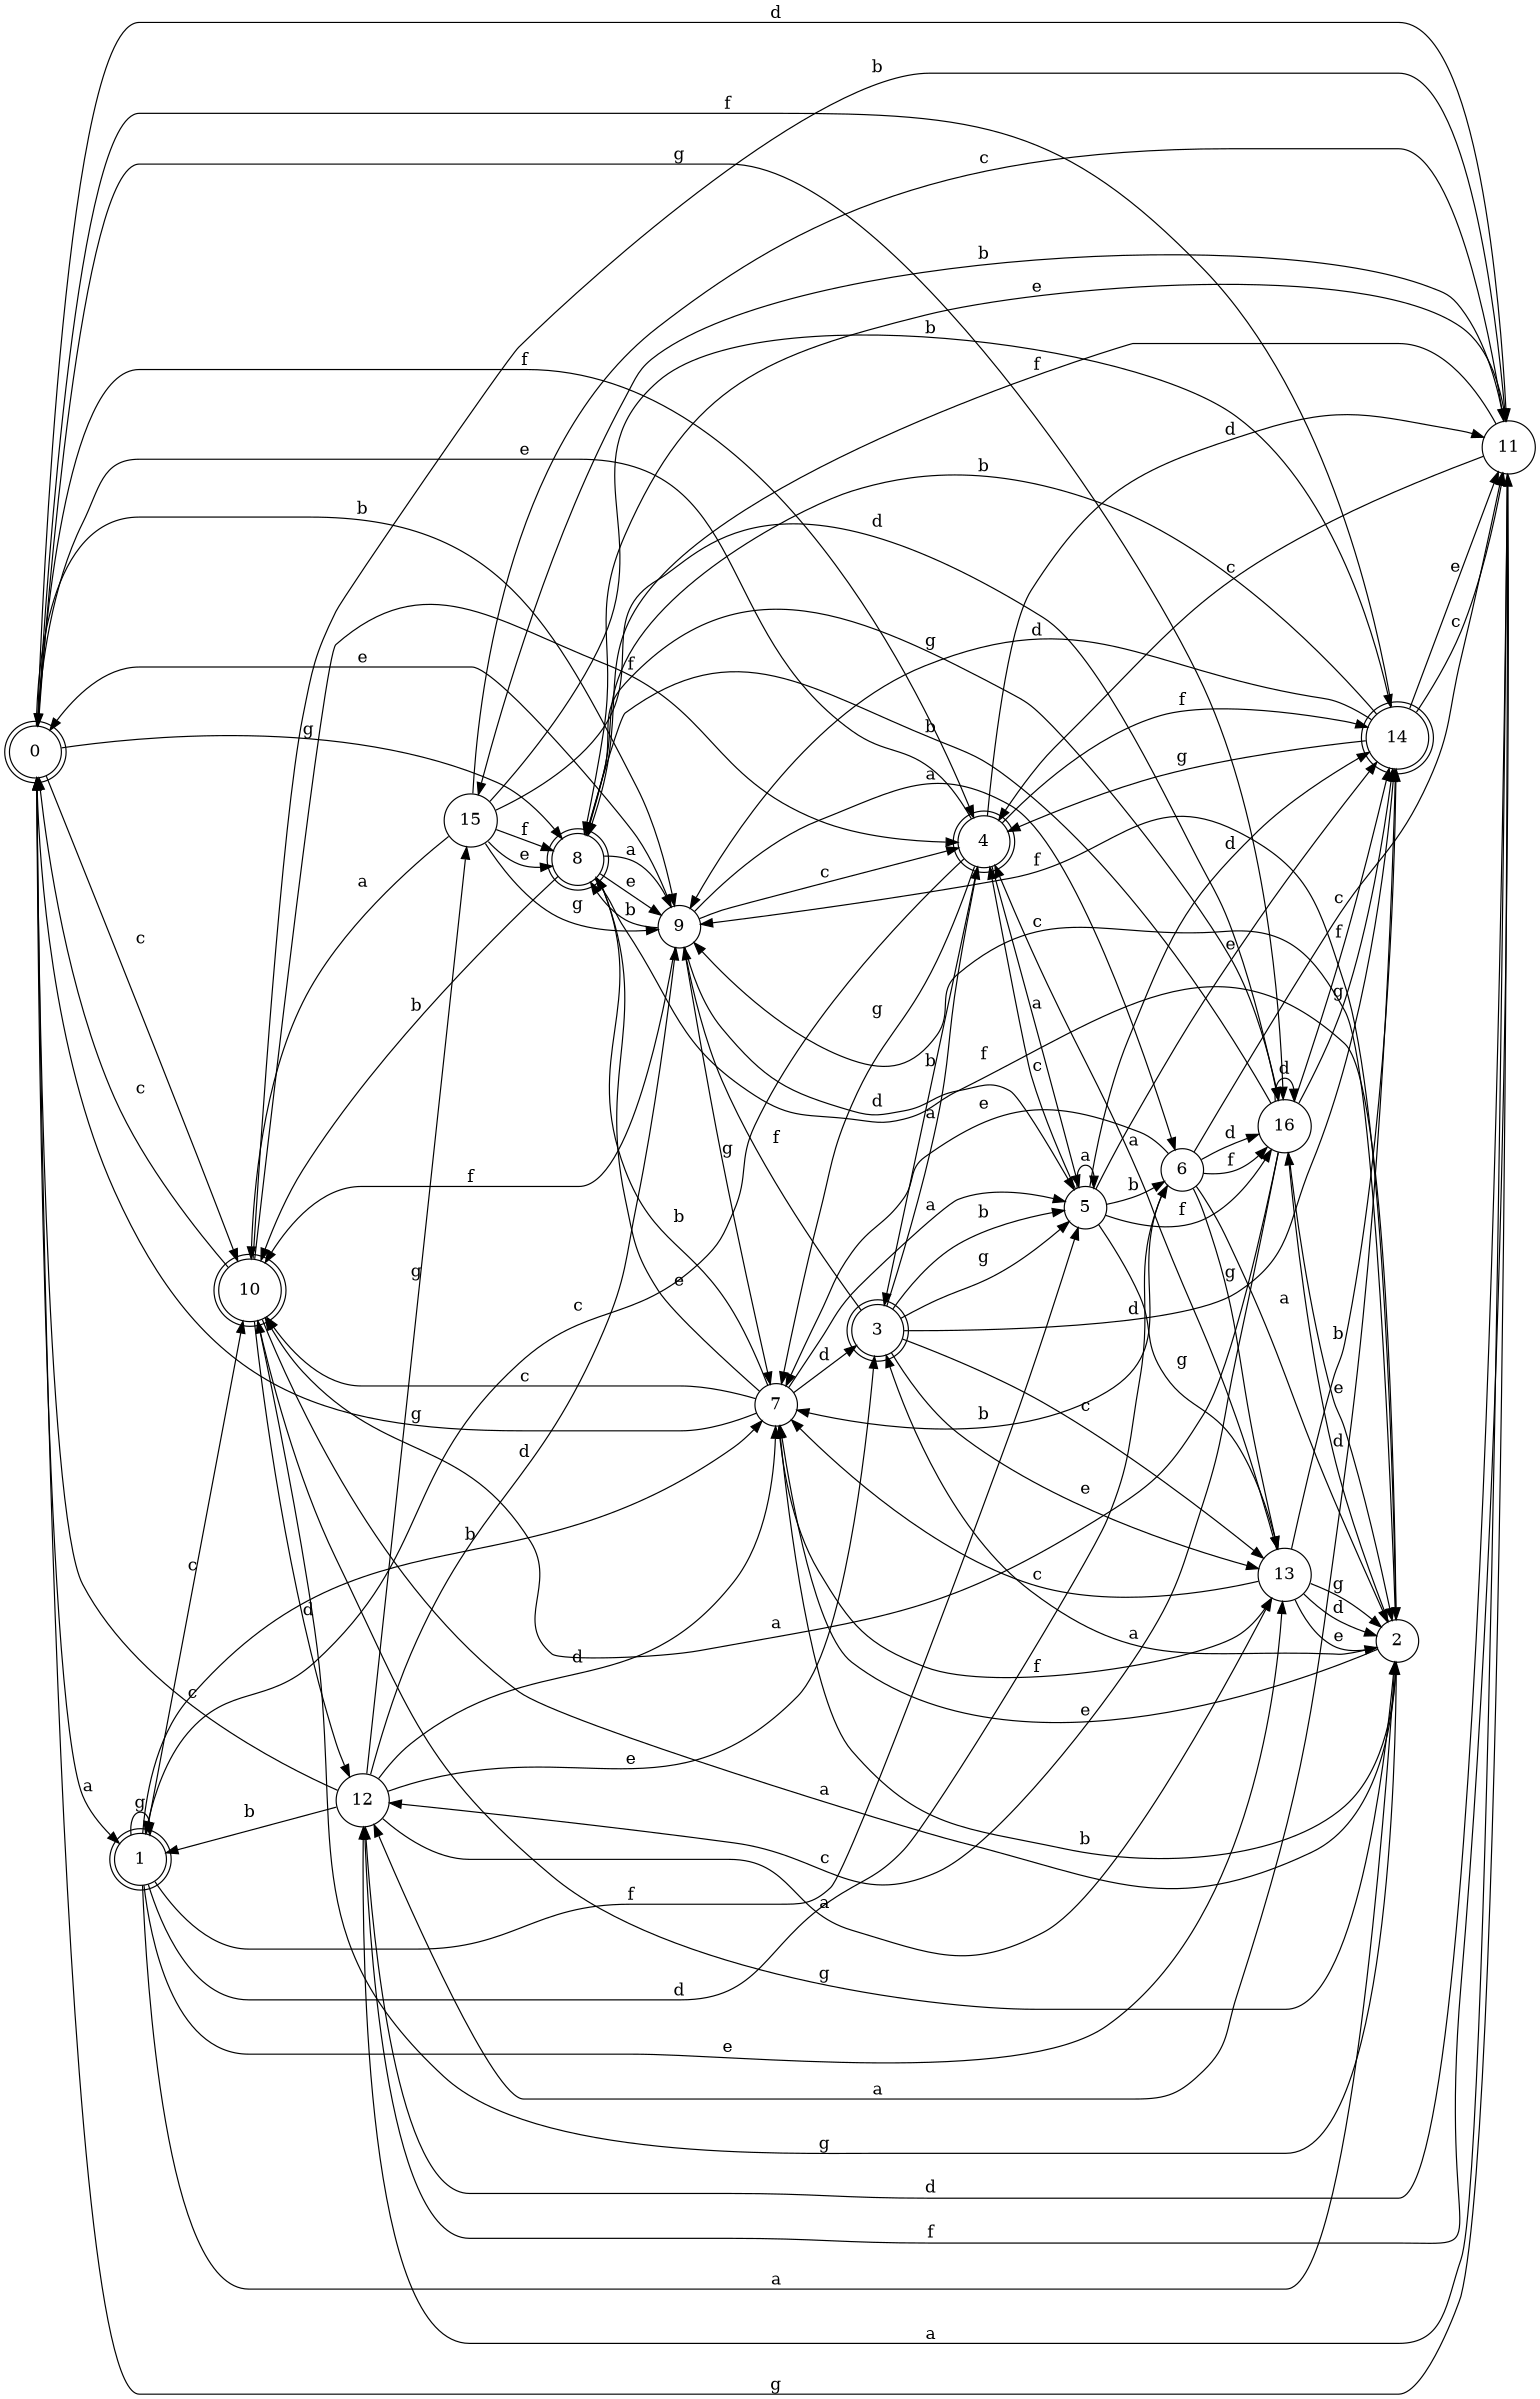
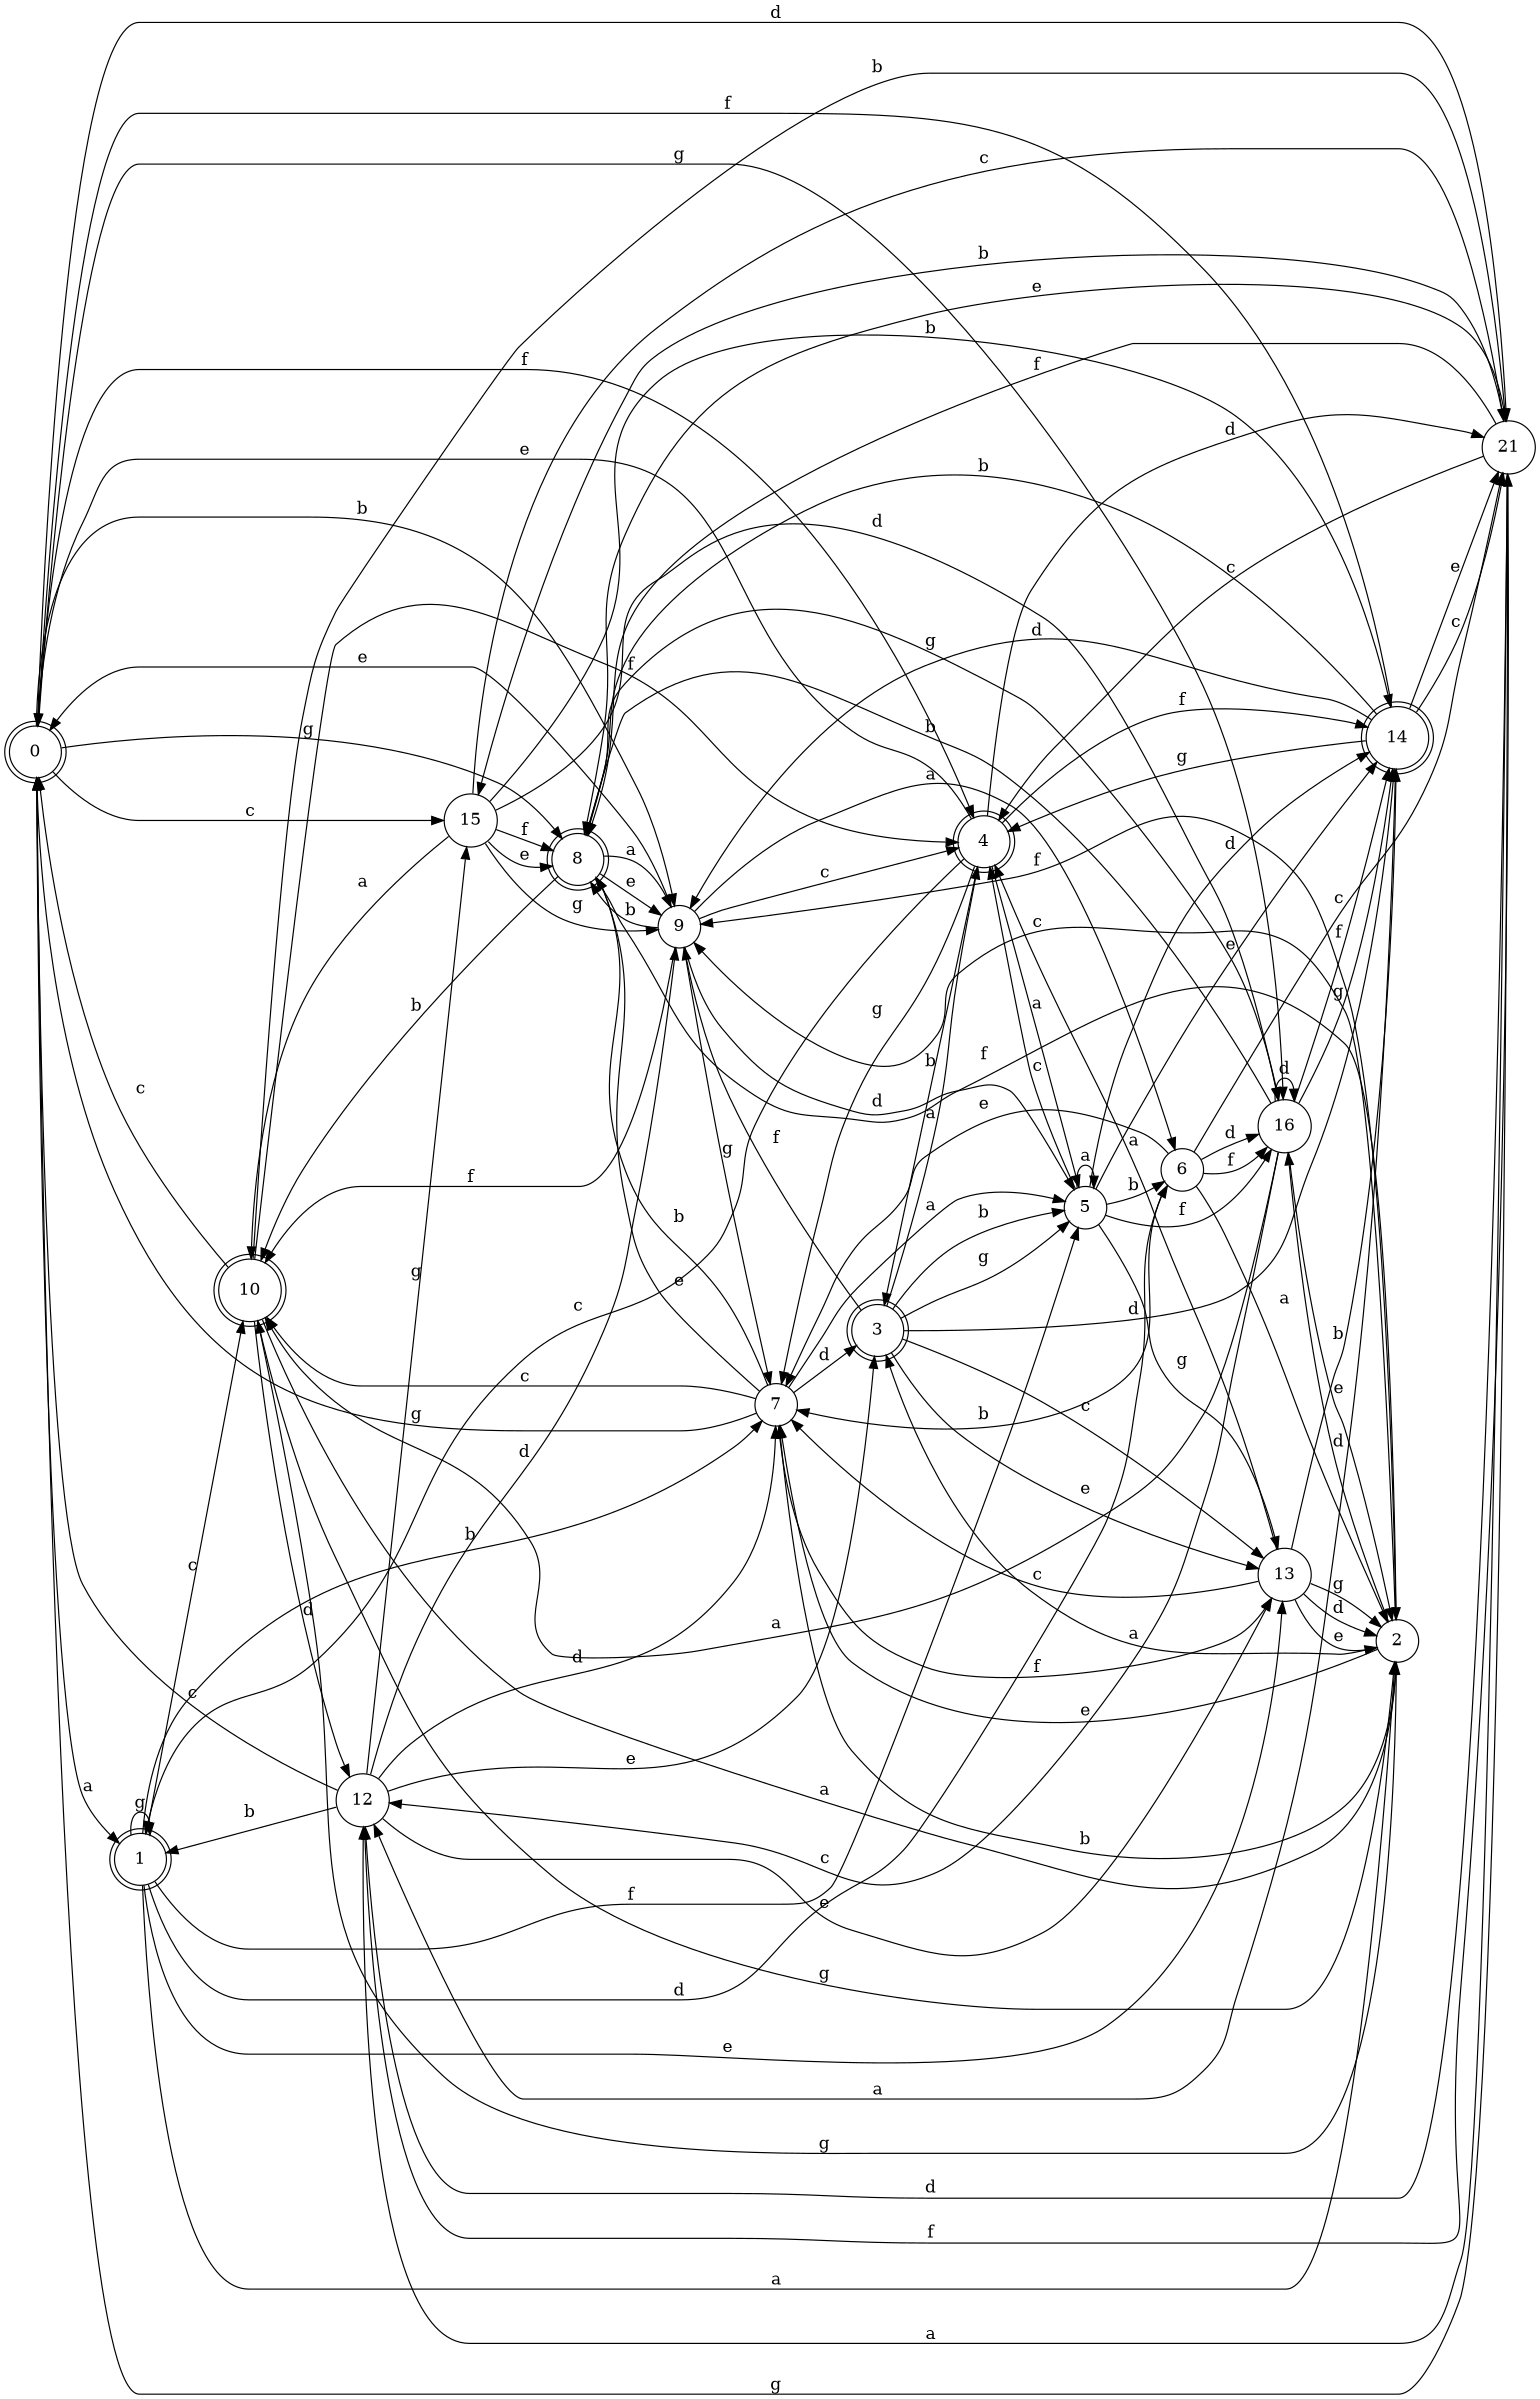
(1509, 447) -> (1509, 447)
(141, 1013) -> (235, 820)
(1242, 1370) -> none
(825, 1904) -> (825, 1904)
